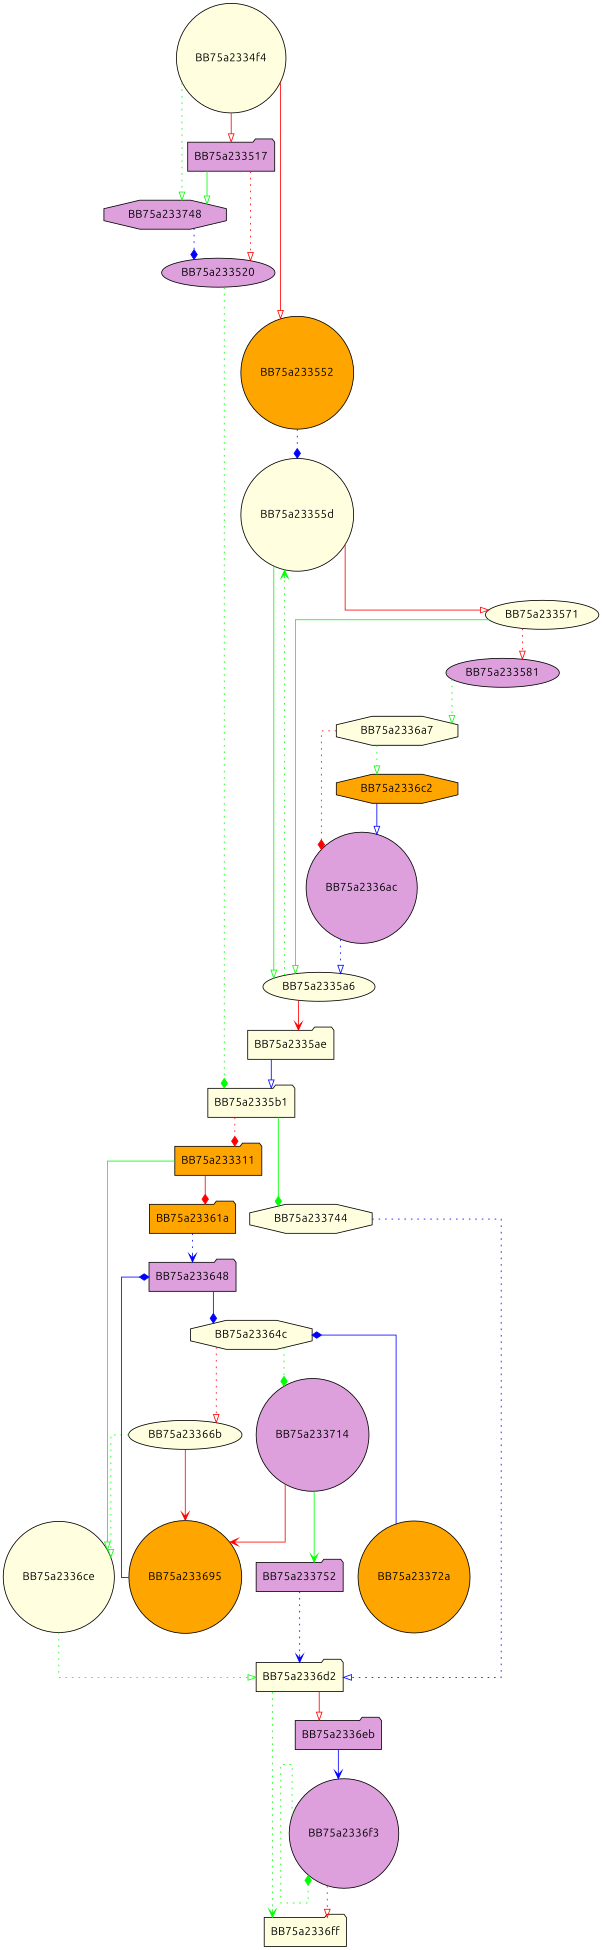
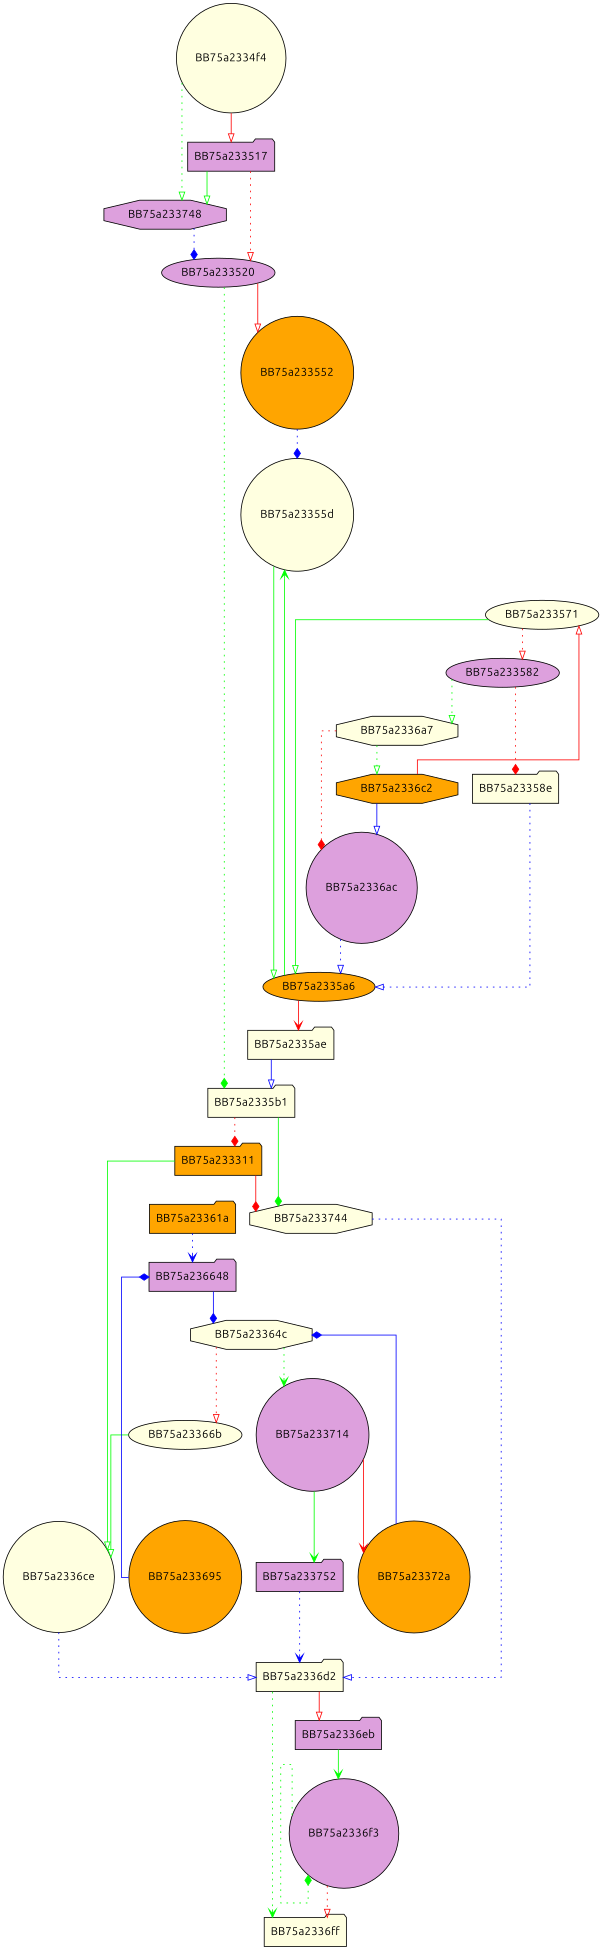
(281, 197) -> (258, 304)
(380, 610) -> (554, 760)
(503, 673) -> (503, 673)
(285, 777) -> (285, 777)
none -> (516, 789)
(319, 987) -> (319, 987)
(205, 1185) -> (256, 1189)
(193, 1277) -> (193, 1277)
(284, 1362) -> (284, 1362)
(185, 1481) -> none
(111, 1483) -> (111, 1483)
(285, 1537) -> (364, 1502)
(131, 1677) -> (131, 1677)
(338, 1760) -> (338, 1760)
